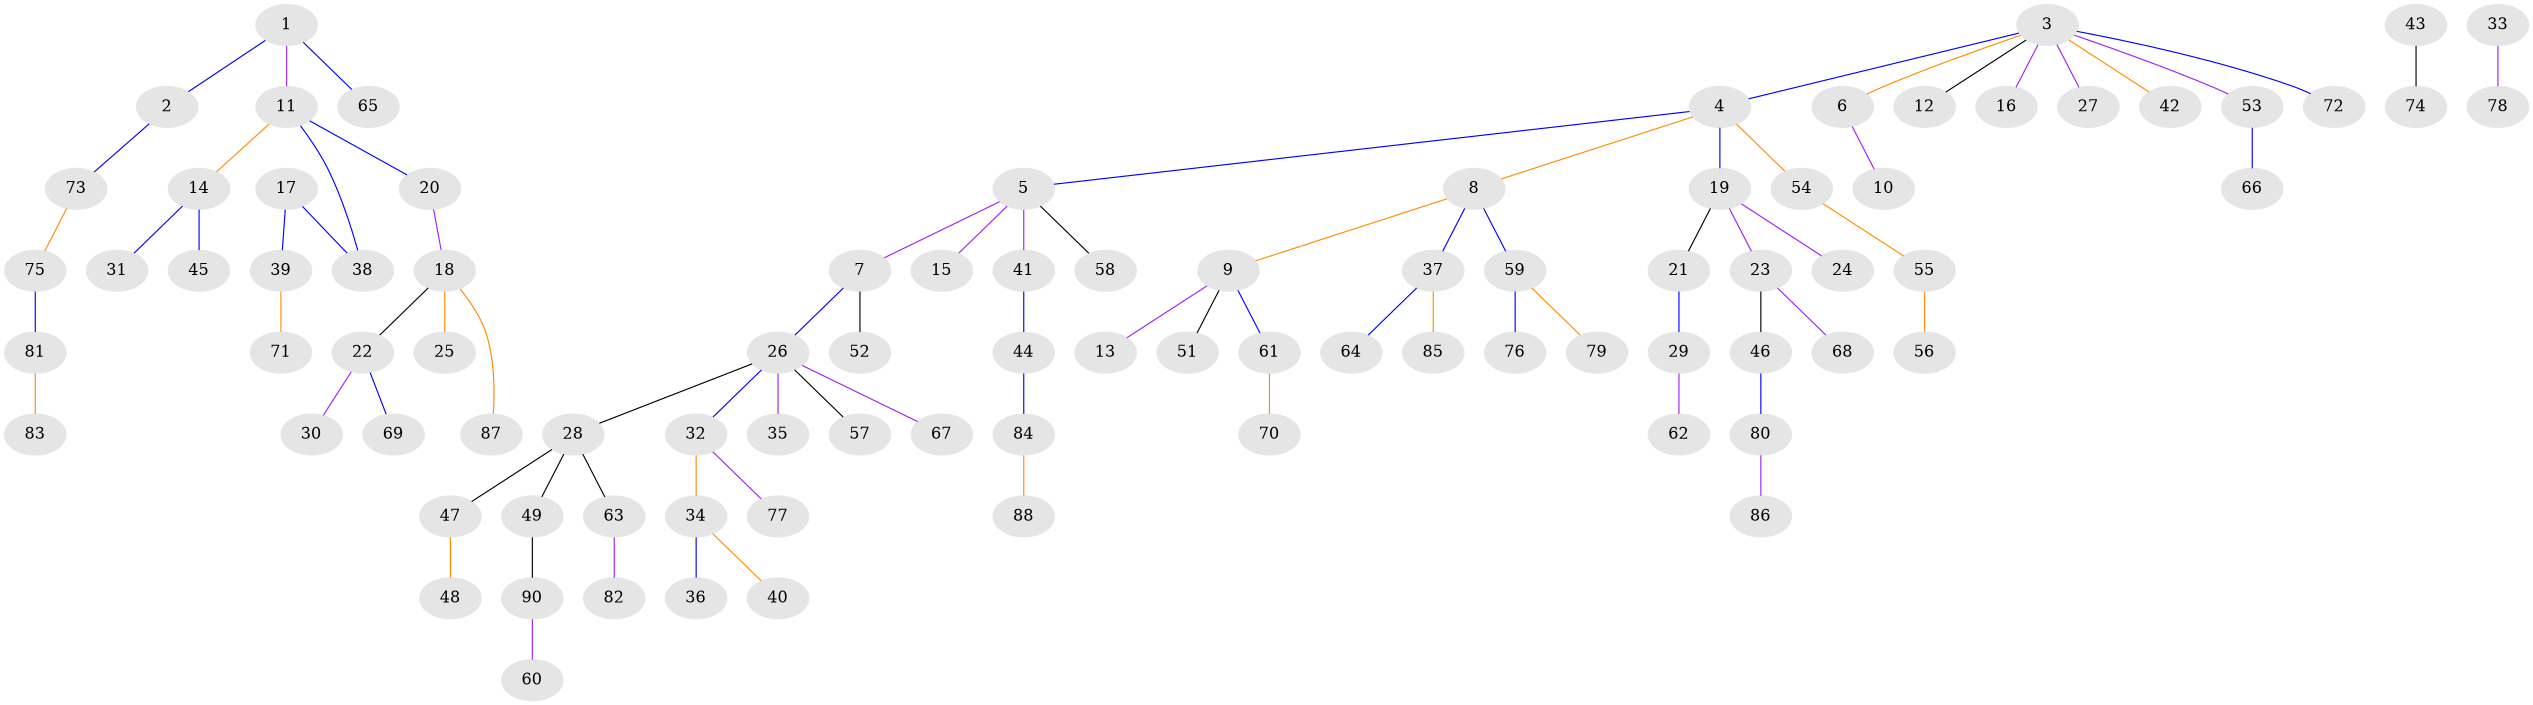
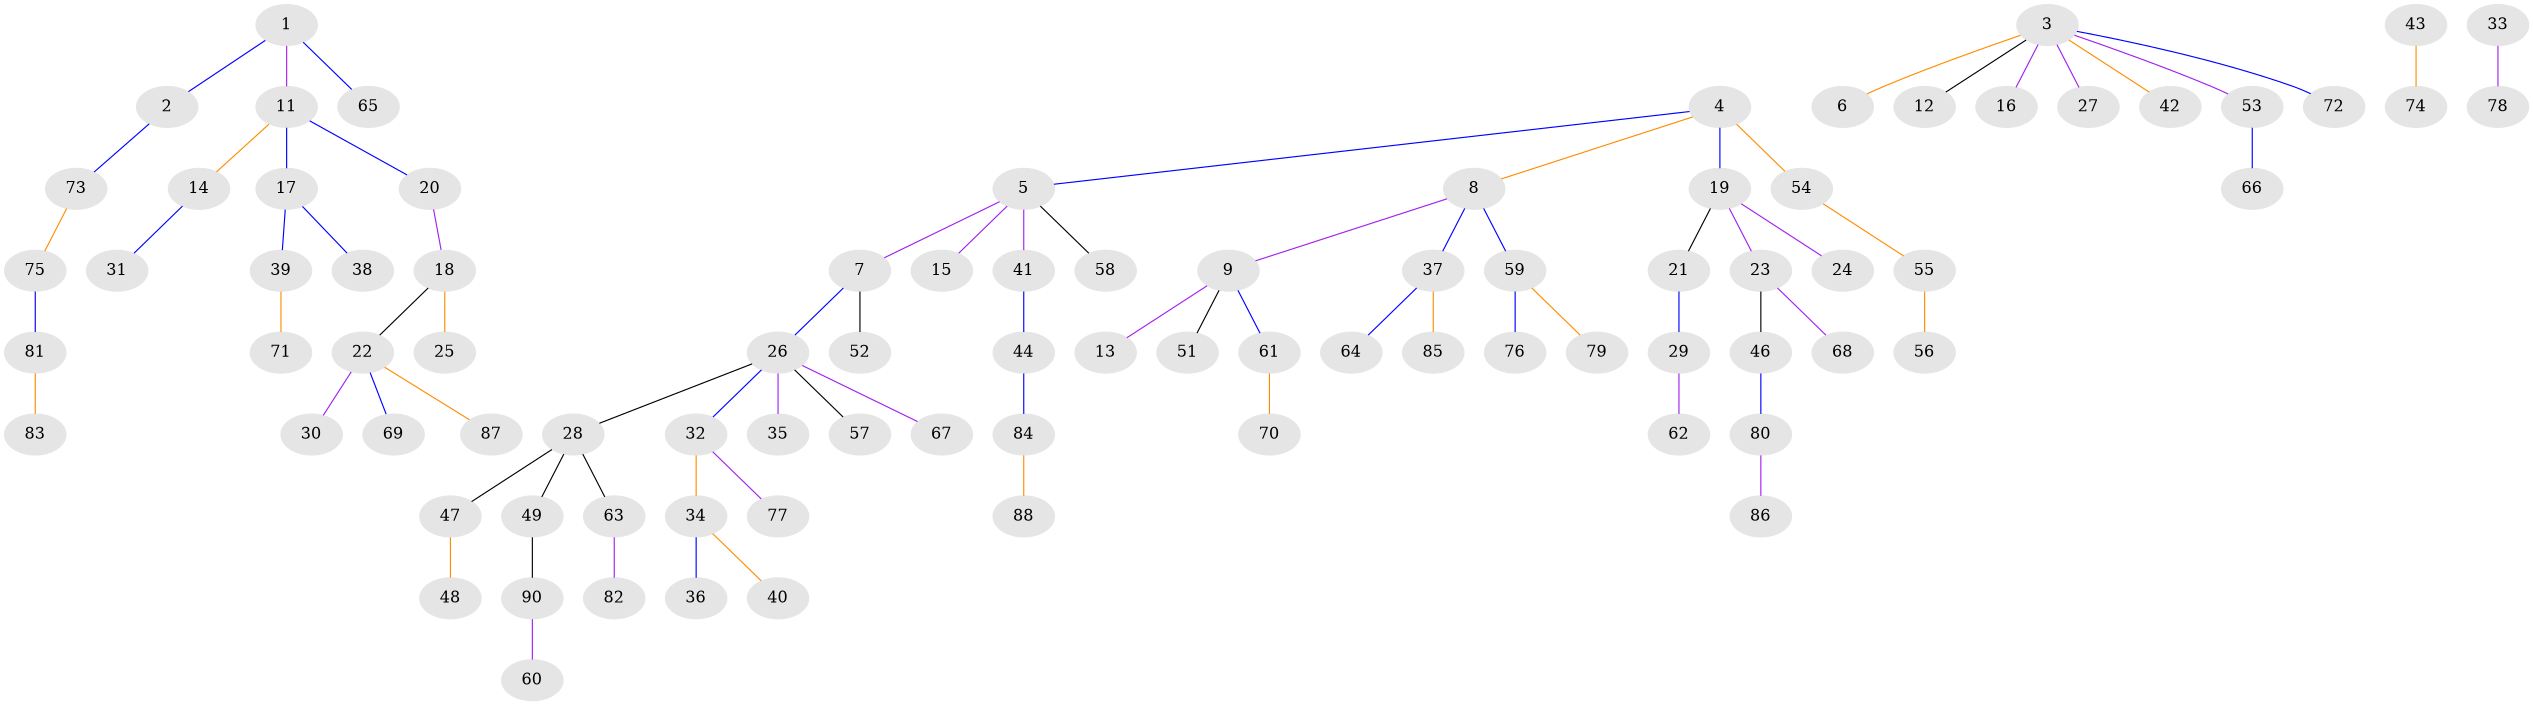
(1884, 66) -> none
(2416, 66) -> (2416, 66)
(335, 185) -> (287, 148)
(1884, 189) -> none
(1351, 230) -> (1351, 230)
(199, 271) -> none
(490, 348) -> (427, 394)
